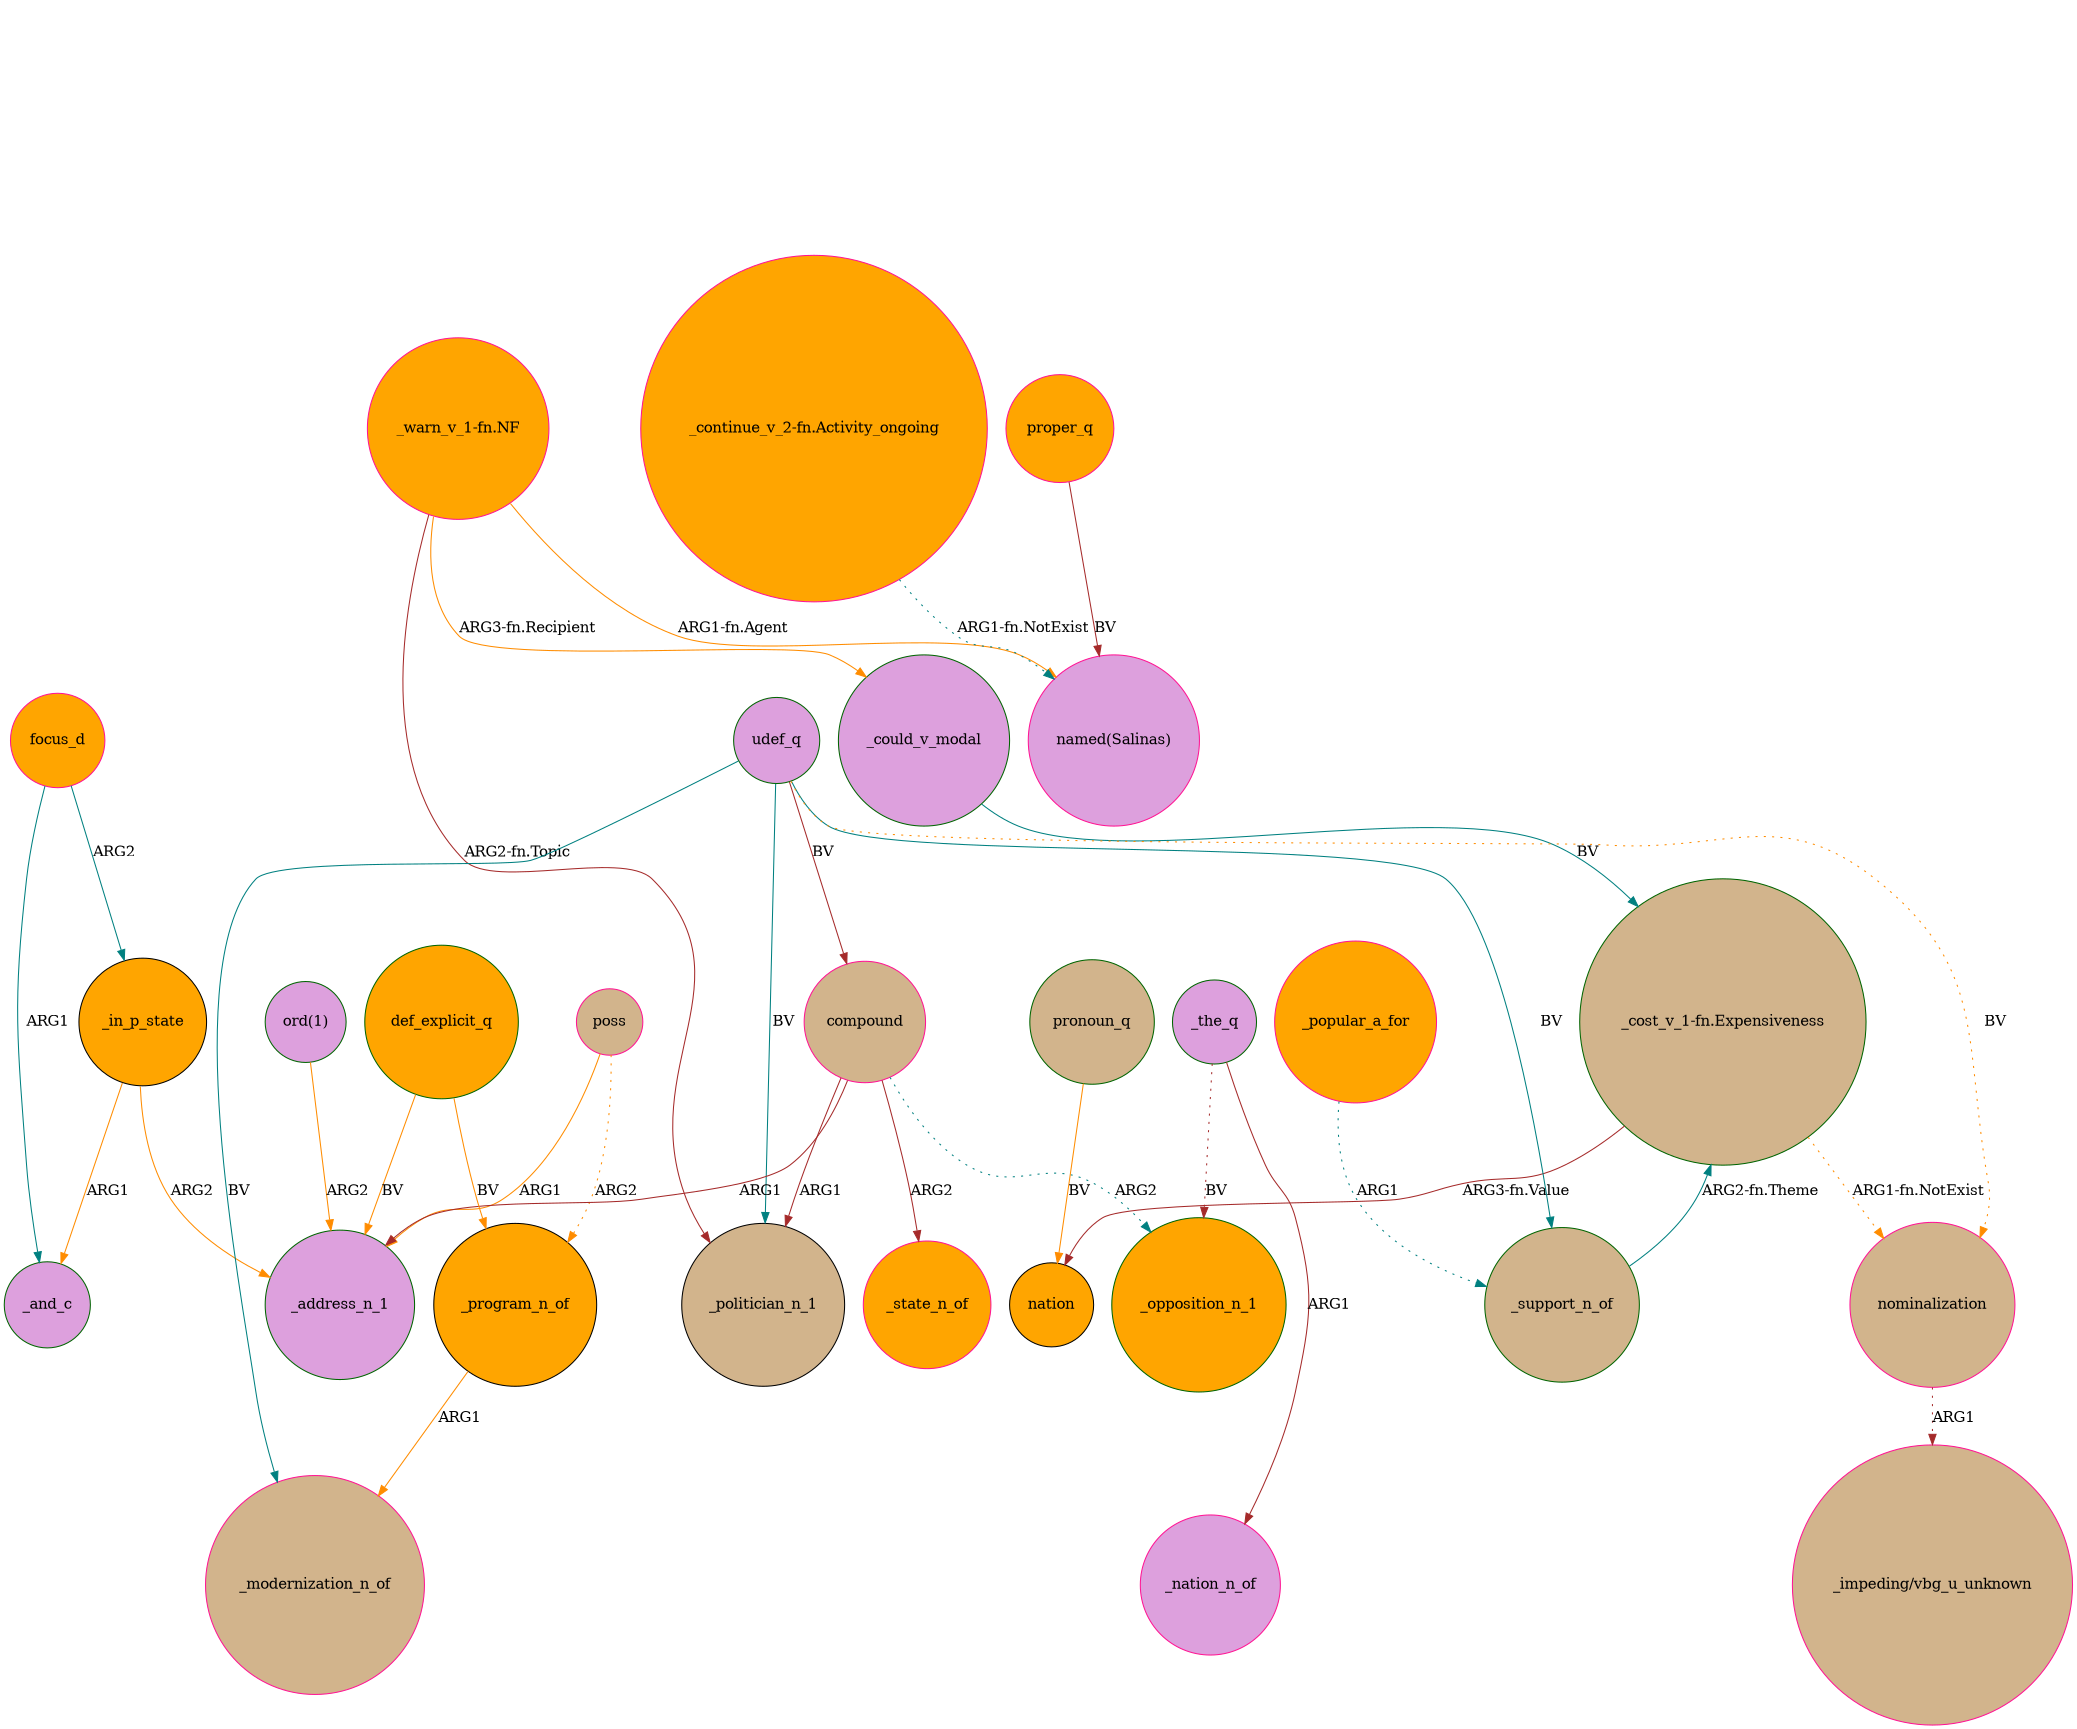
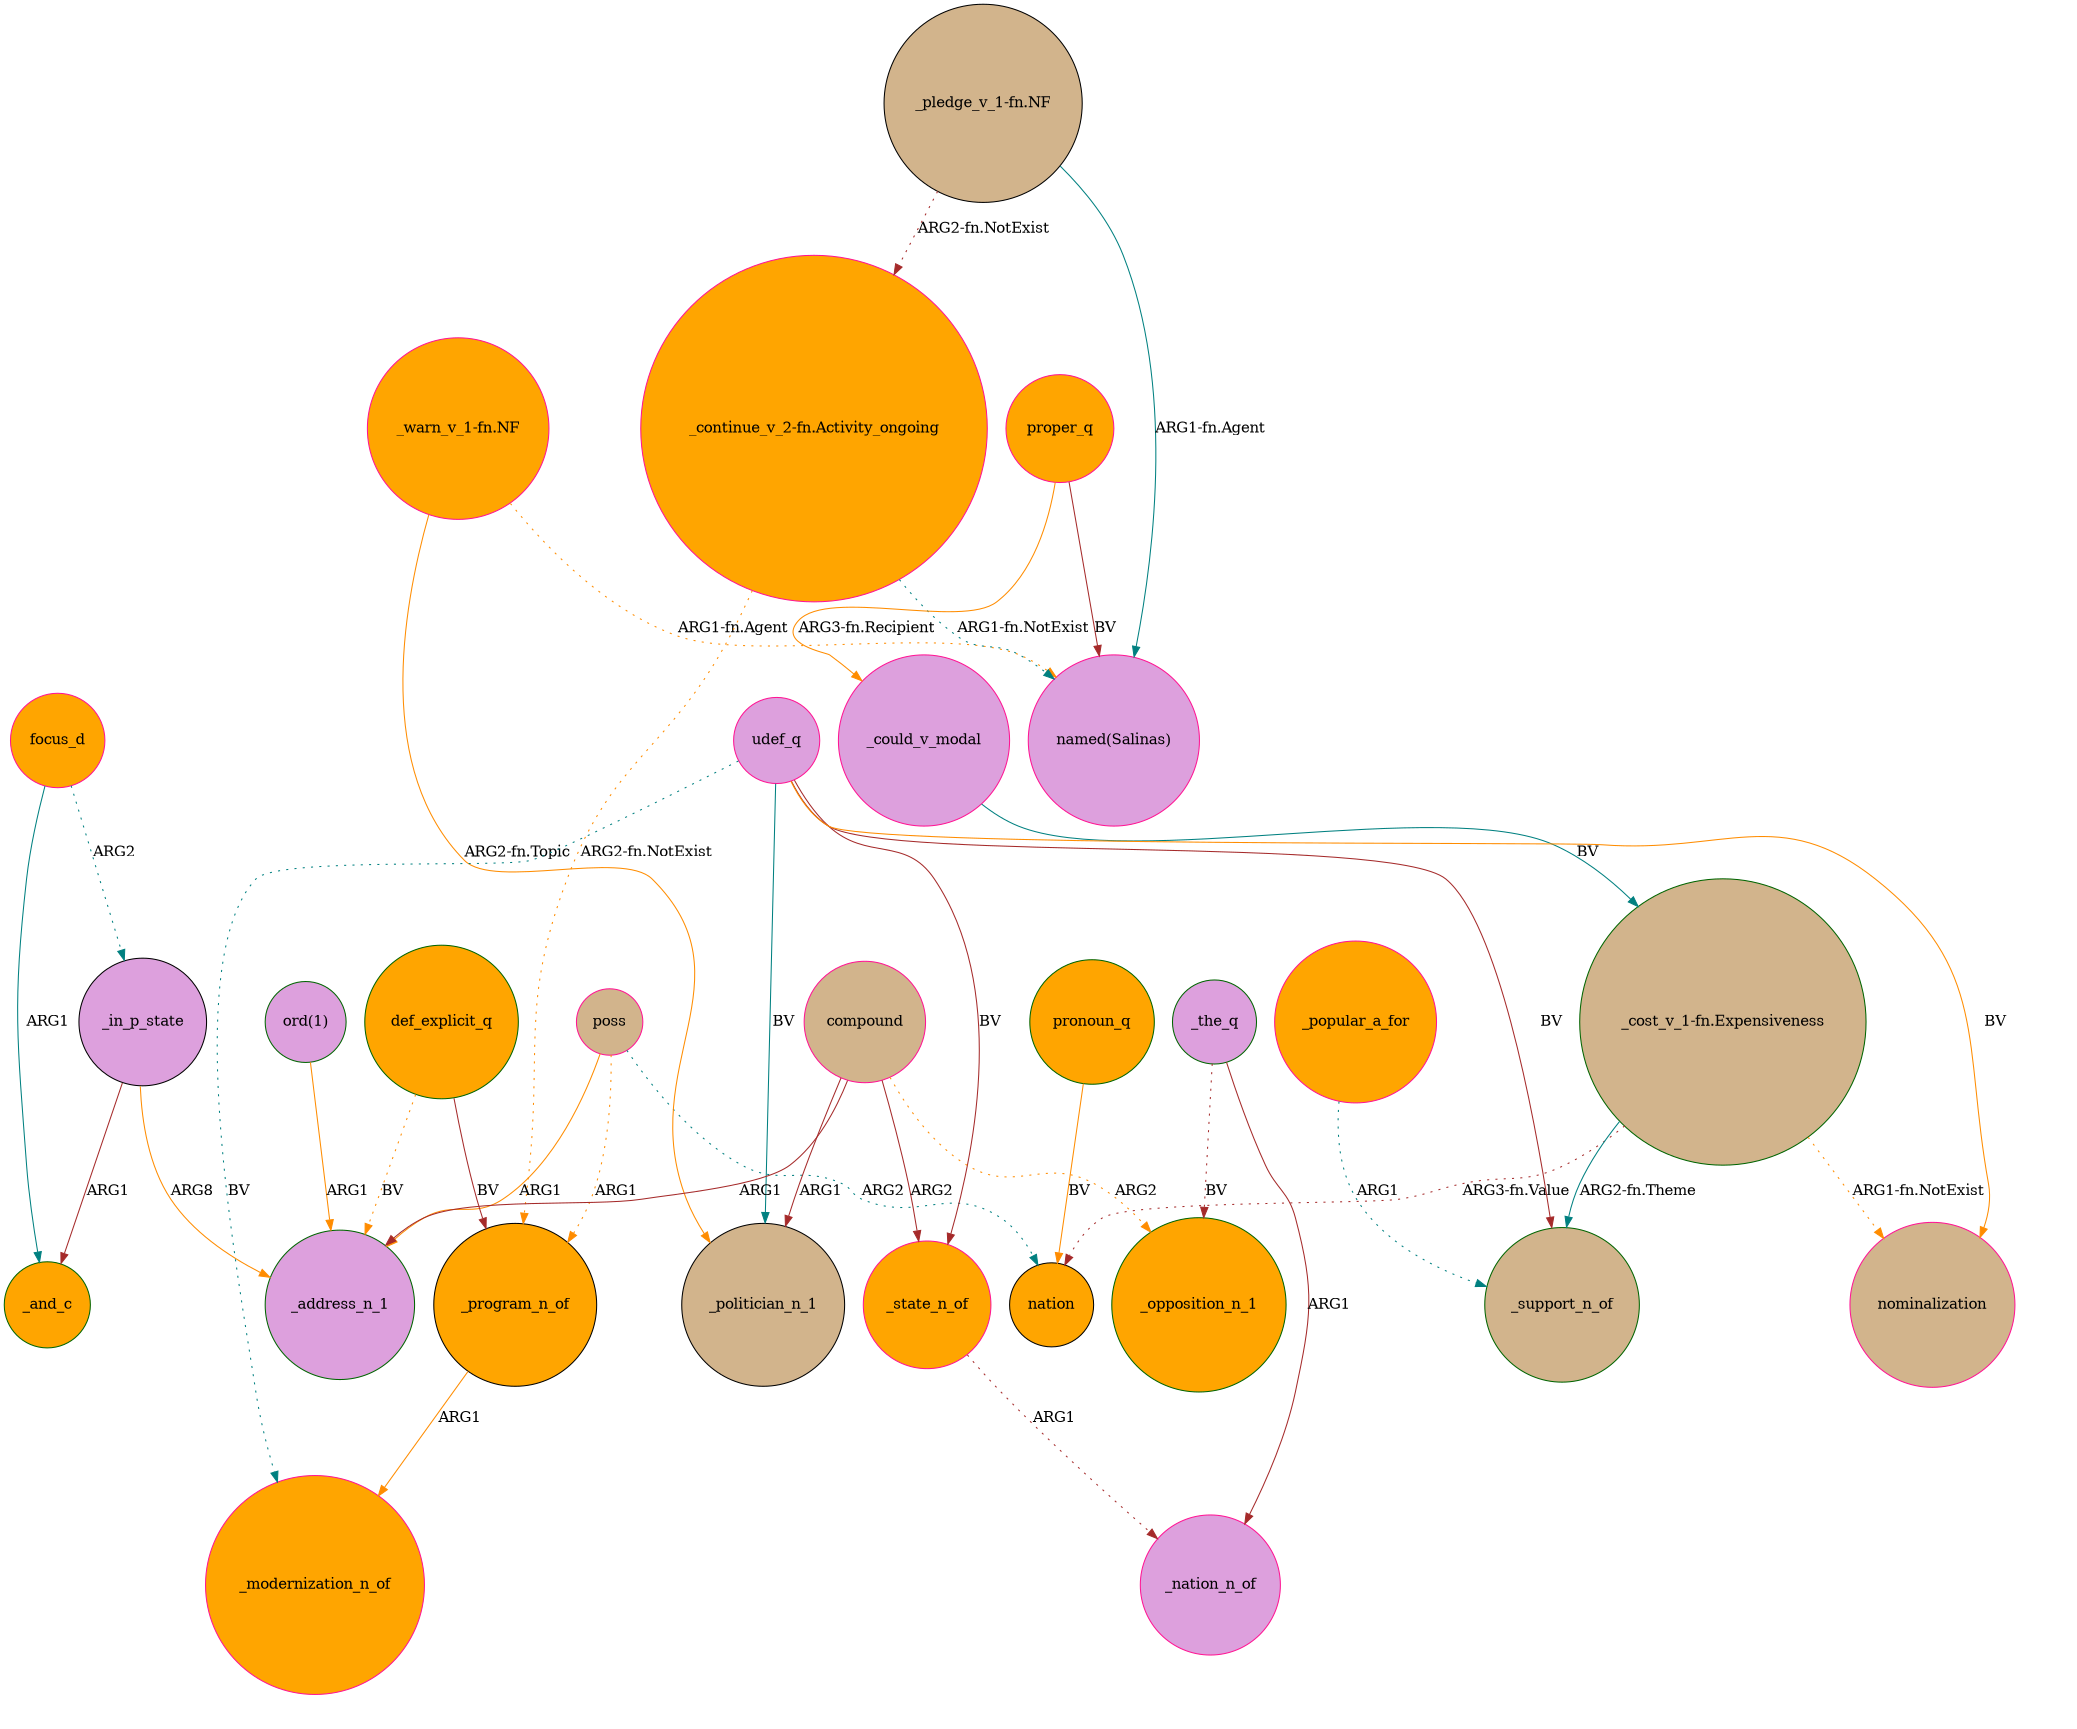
none -> (983, 103)
(713, 643) -> (757, 646)
(597, 651) -> (910, 610)
(777, 740) -> (777, 740)
(924, 740) -> (924, 740)
(1518, 844) -> (1518, 844)
(1287, 855) -> (1287, 855)
(96, 868) -> (96, 868)
(816, 868) -> (970, 965)
(564, 869) -> (564, 869)
none -> (568, 876)
(232, 922) -> (232, 922)
(143, 1022) -> (143, 1022)
(1092, 1022) -> (1092, 1022)
(392, 1159) -> (392, 1159)
(467, 1159) -> (467, 1159)
(93, 1168) -> (93, 1168)
none -> (819, 1177)
(1004, 1177) -> (1004, 1177)
(192, 1191) -> (192, 1191)
(348, 1191) -> (348, 1191)
(616, 1191) -> (616, 1191)
(1346, 1202) -> (1346, 1202)
(1676, 1226) -> (1589, 1166)
(47, 1305) -> (47, 1305)
none -> (1056, 1446)
(315, 1585) -> (315, 1585)
(1932, 1585) -> none
